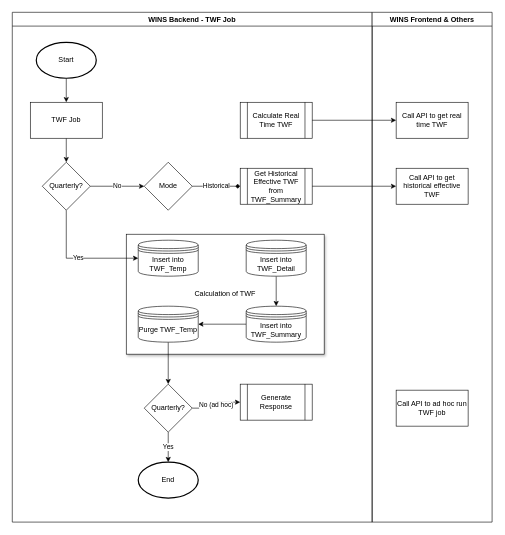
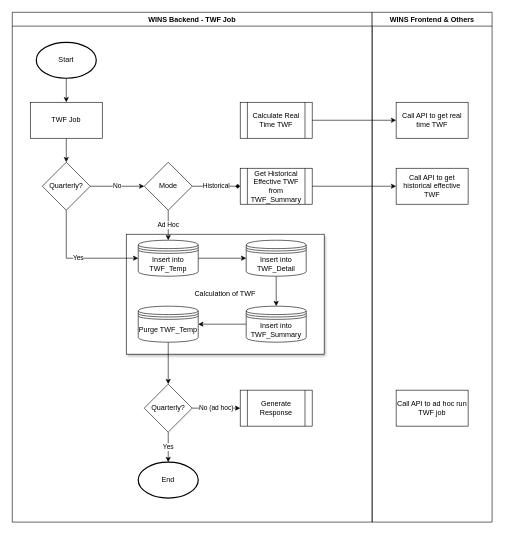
none -> (168, 226)
none -> (240, 258)
(276, 402) -> (276, 408)
